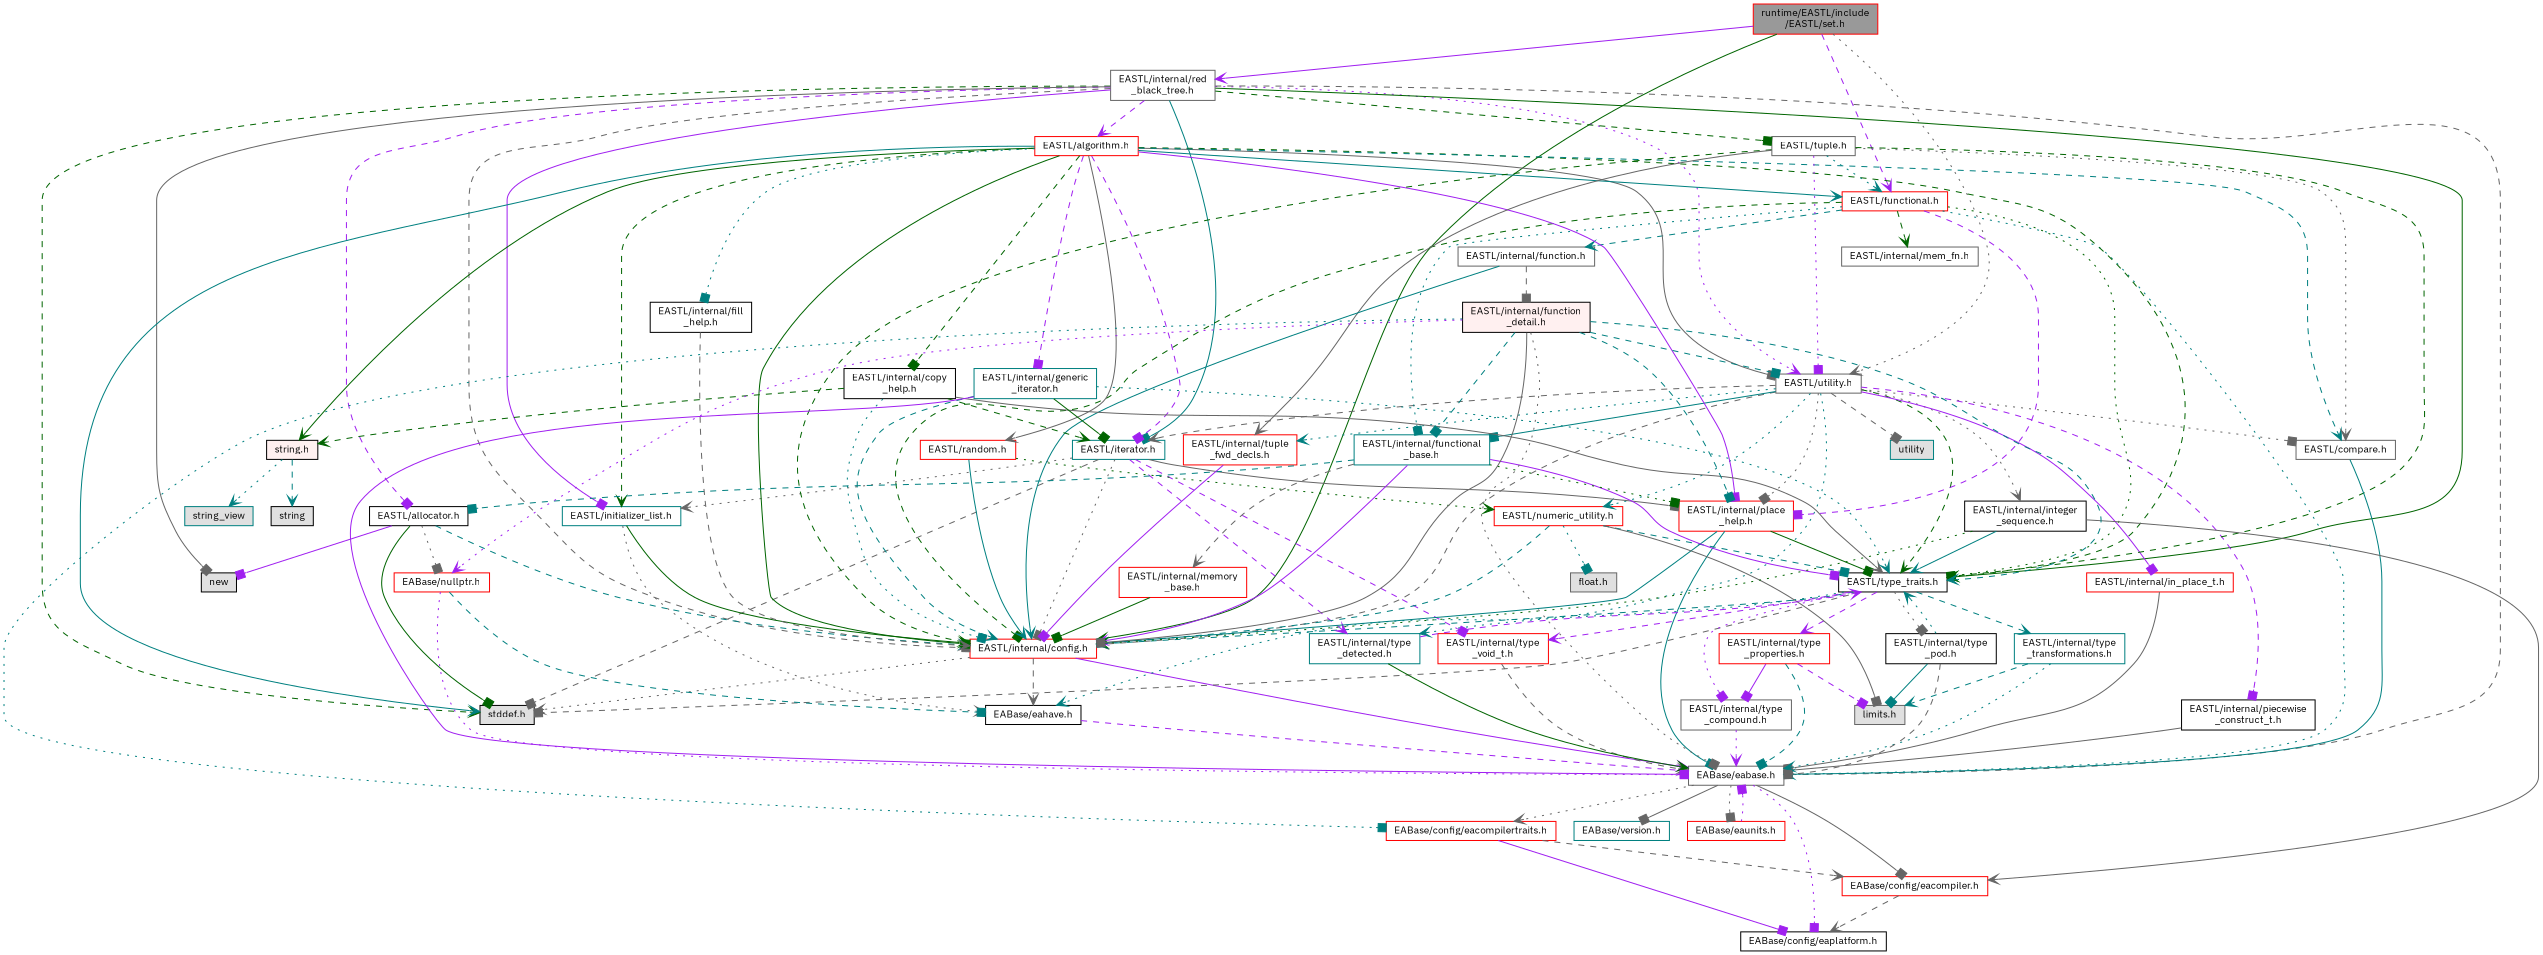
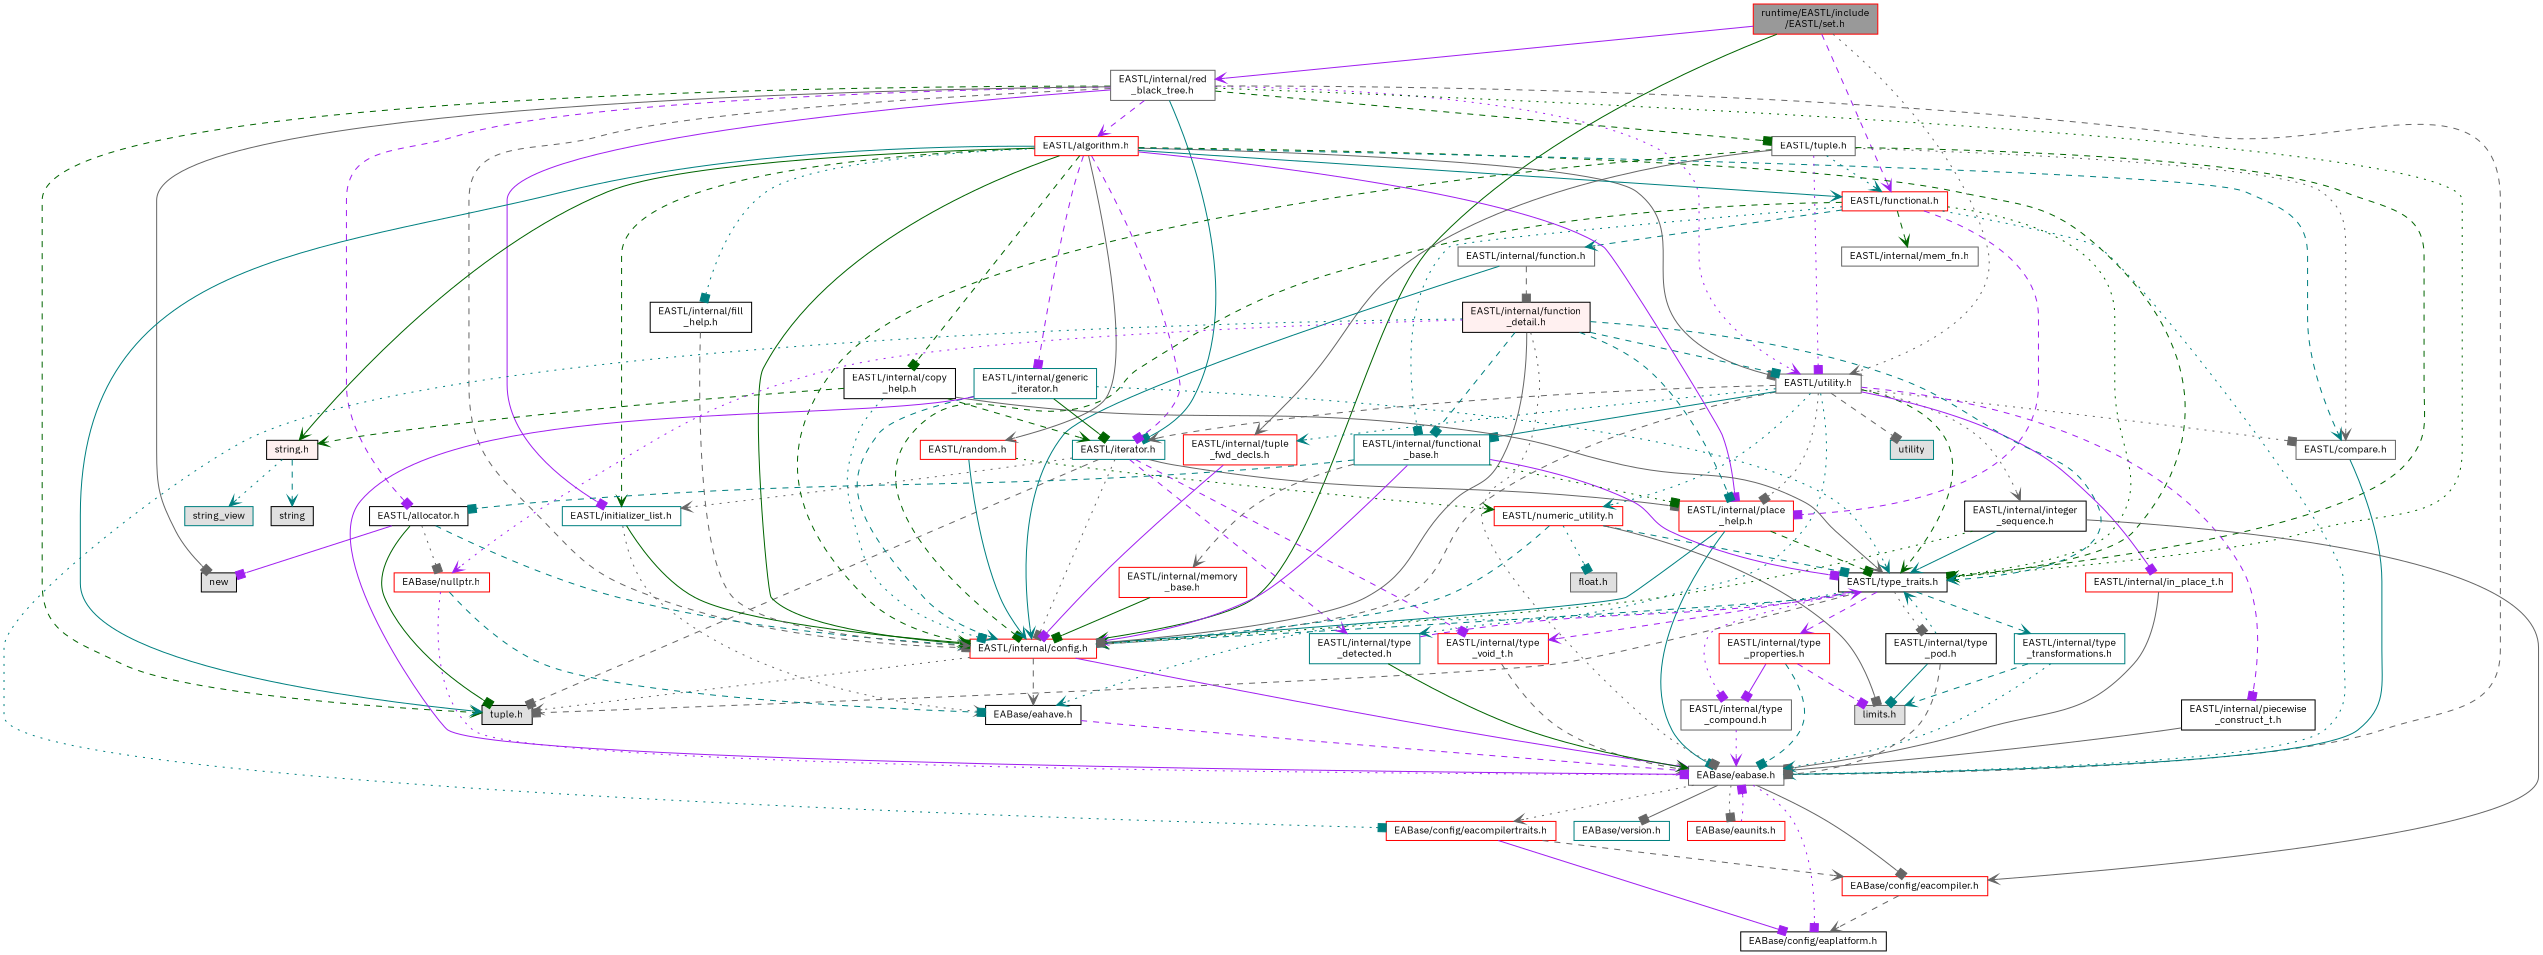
(2240, 151) -> (2240, 151)
(1817, 550) -> (1817, 550)
(507, 715) -> (507, 715)
